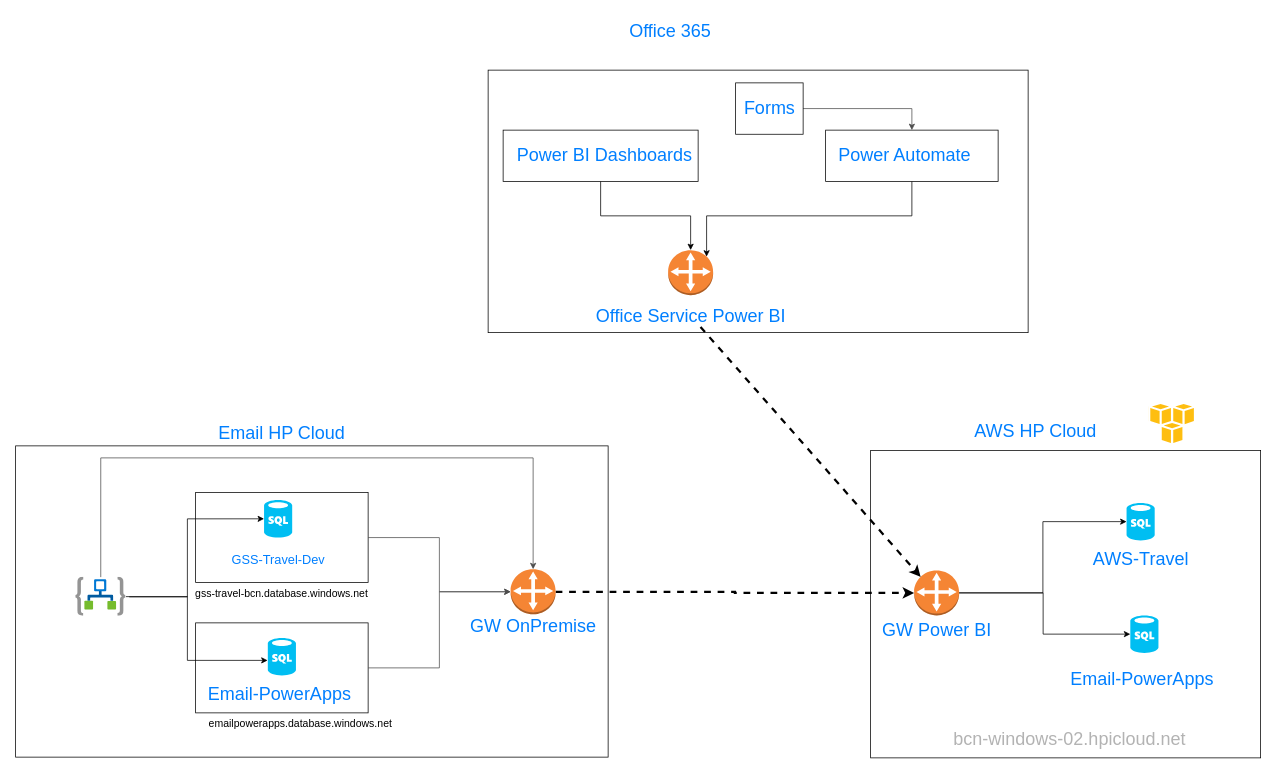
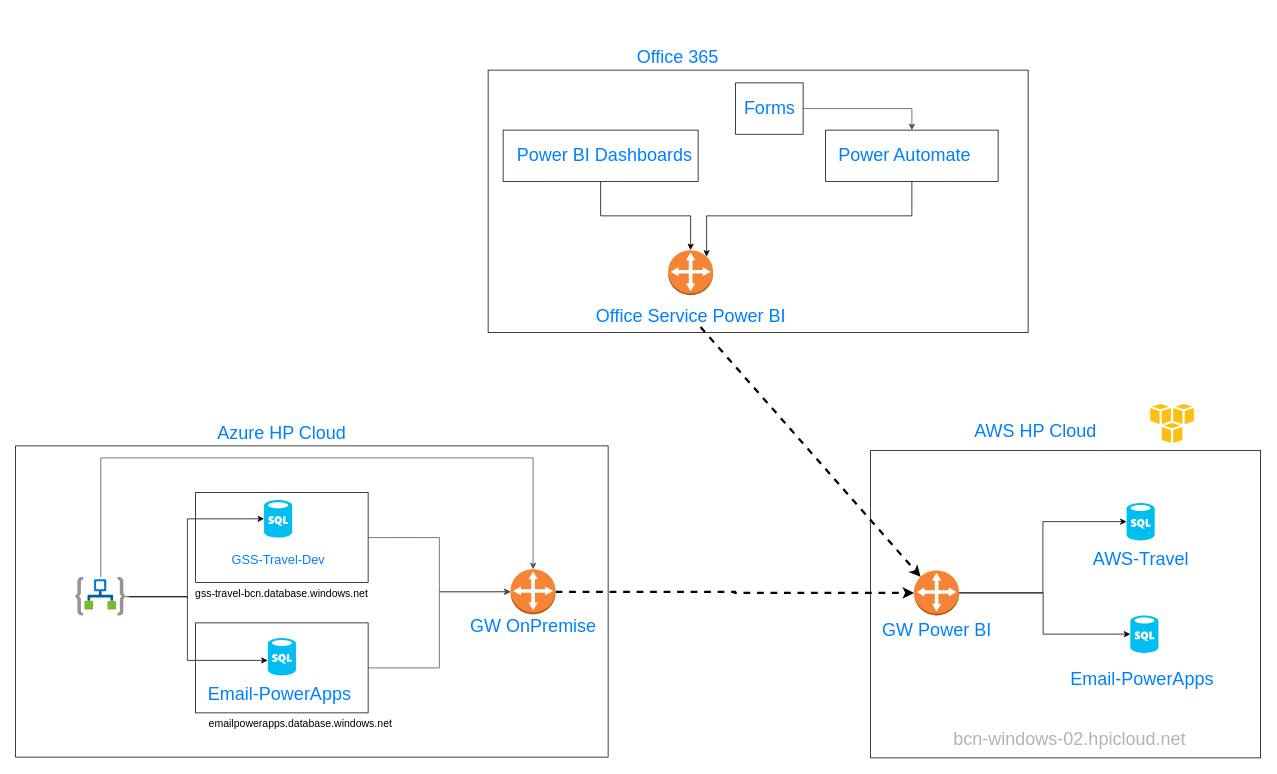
(670, 31) -> (678, 57)
(282, 433) -> (282, 433)
